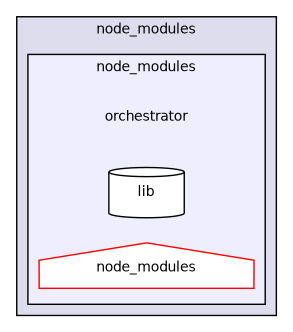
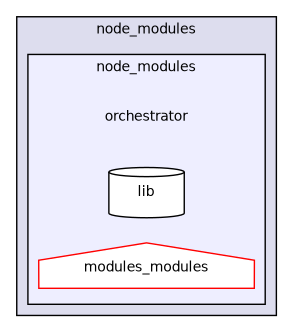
(147, 268) -> (147, 268)
